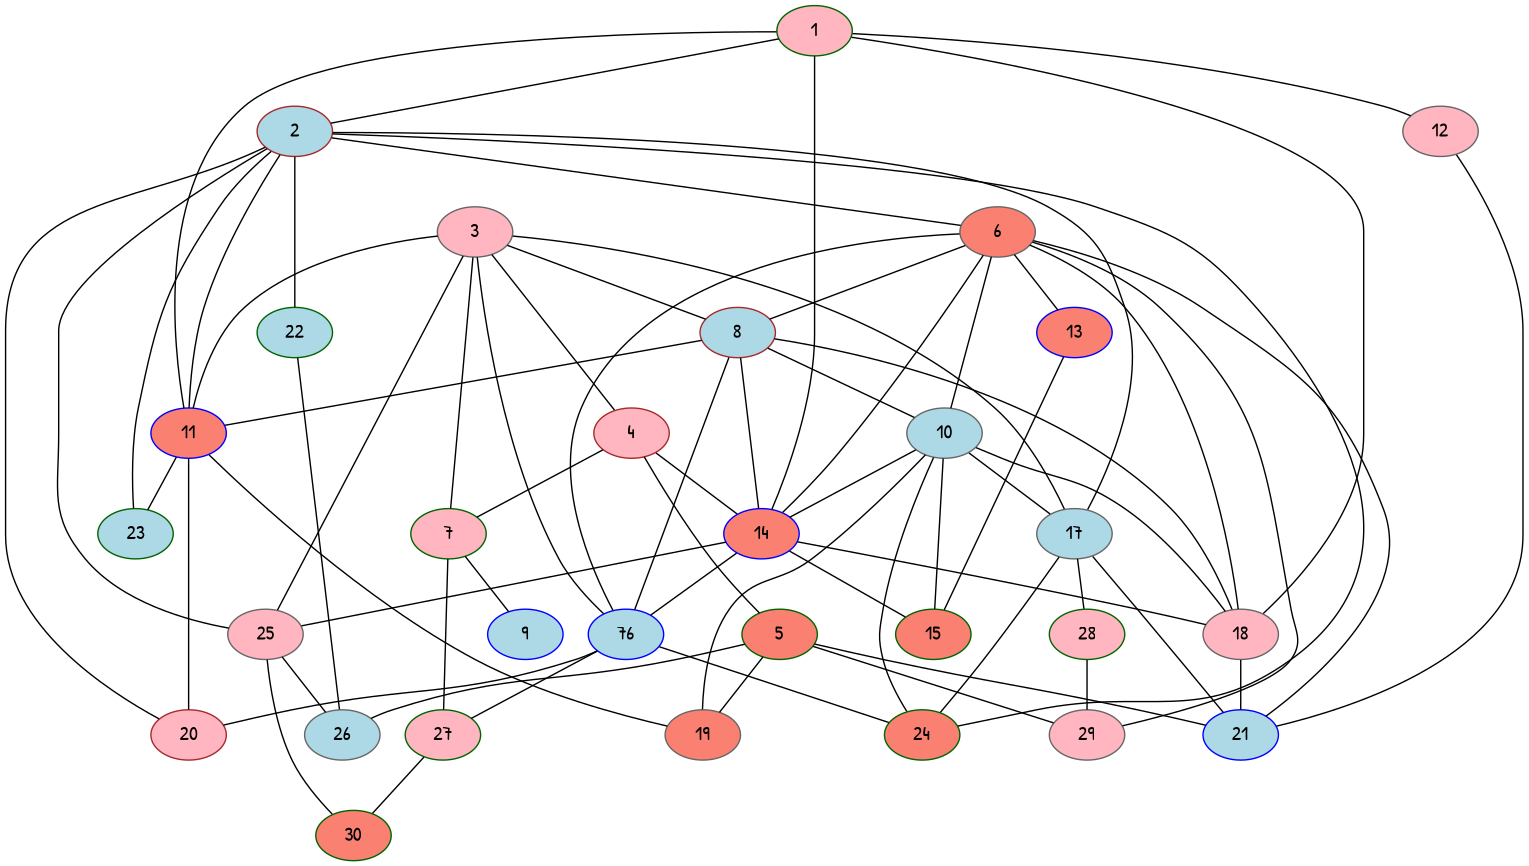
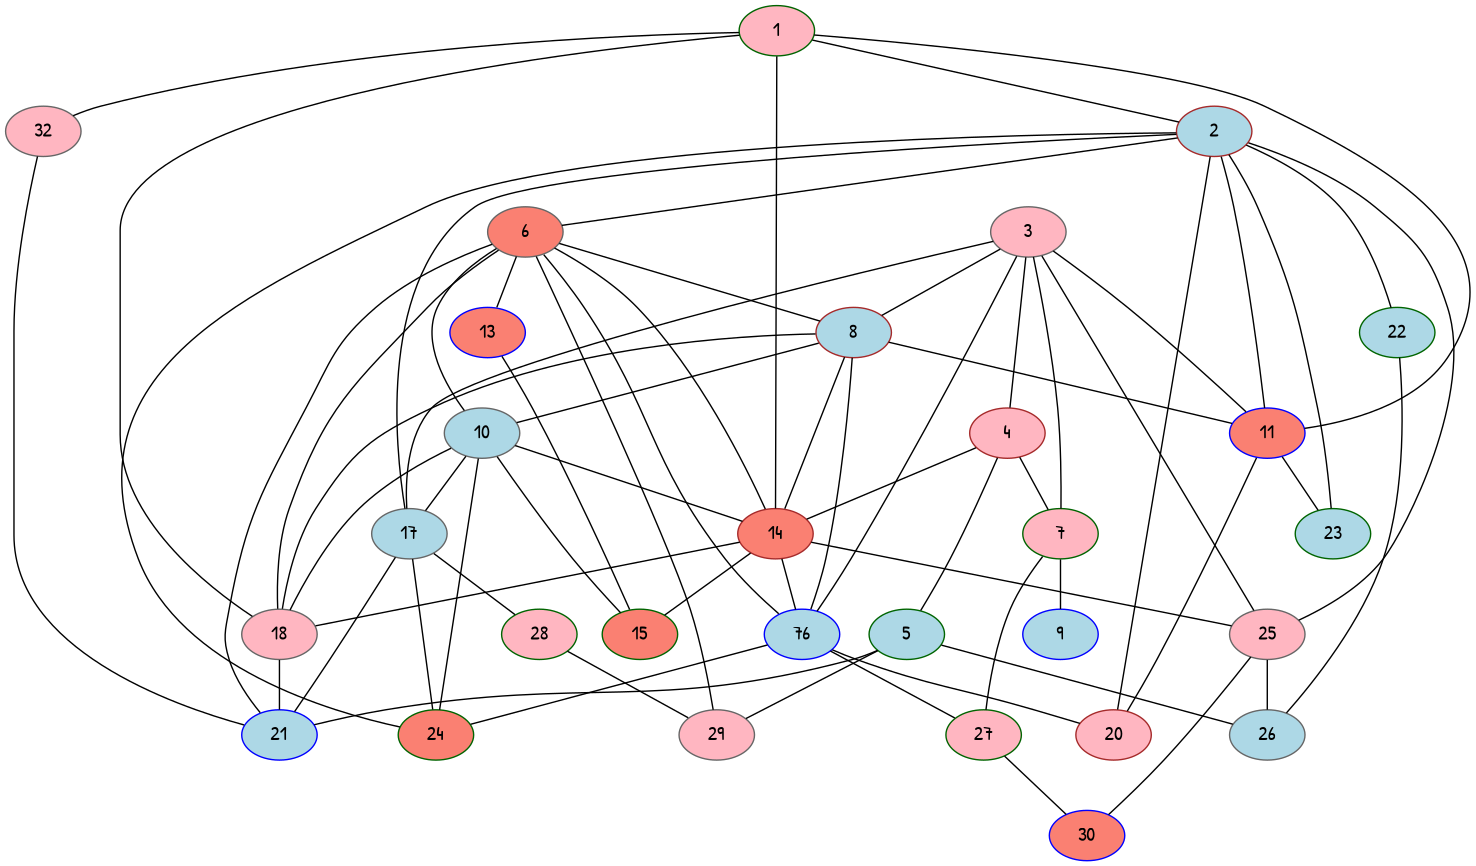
(1441, 131) -> (43, 131)
(761, 534) -> (775, 534)
(780, 634) -> (907, 634)
(703, 735) -> none
(353, 836) -> (1087, 836)
